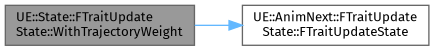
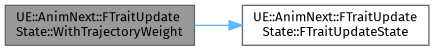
(100, 25) -> (100, 25)
